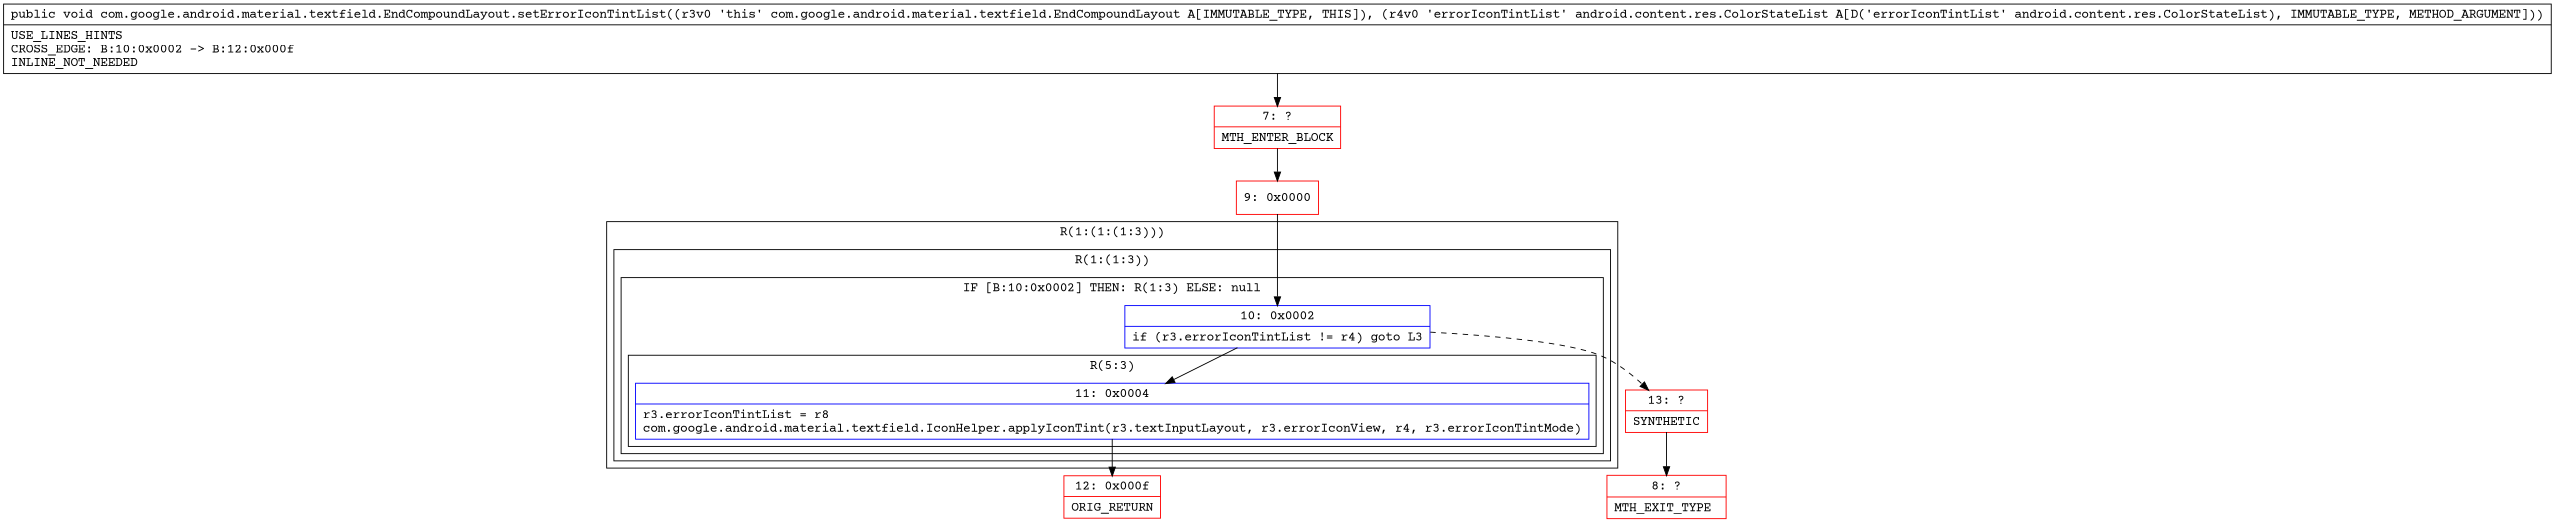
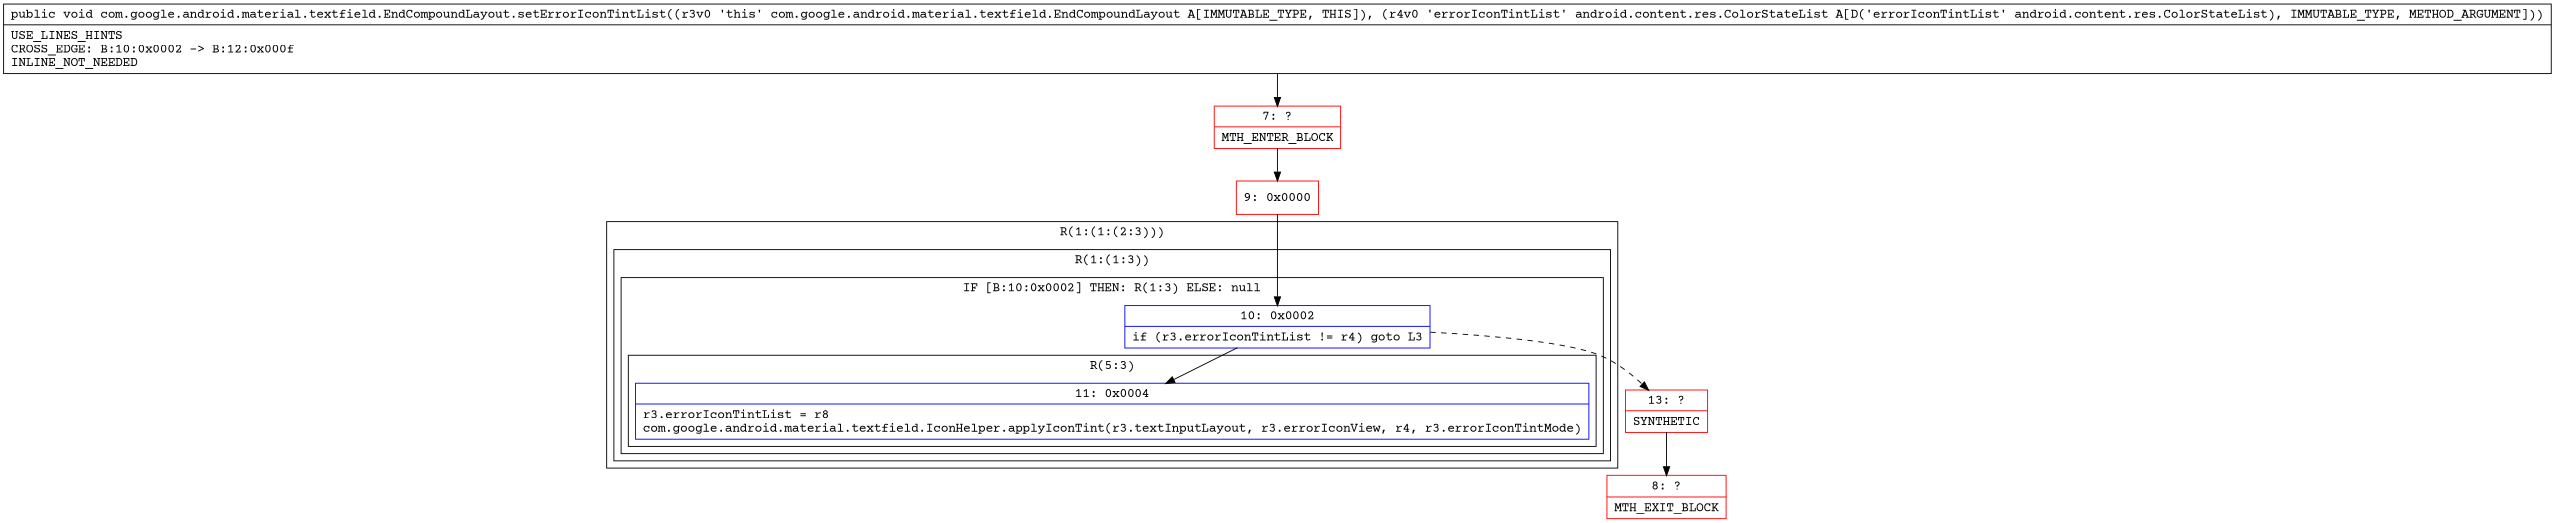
(1112, 232) -> (1112, 232)
(1112, 497) -> none
(1663, 507) -> (1667, 507)
